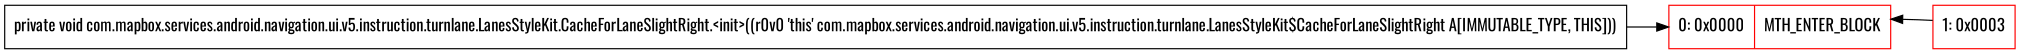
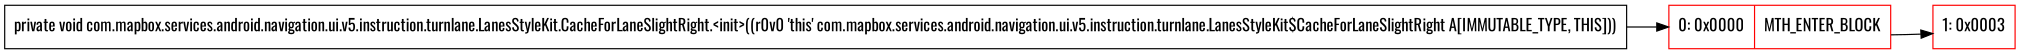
(1918, 20) -> (1906, 35)
